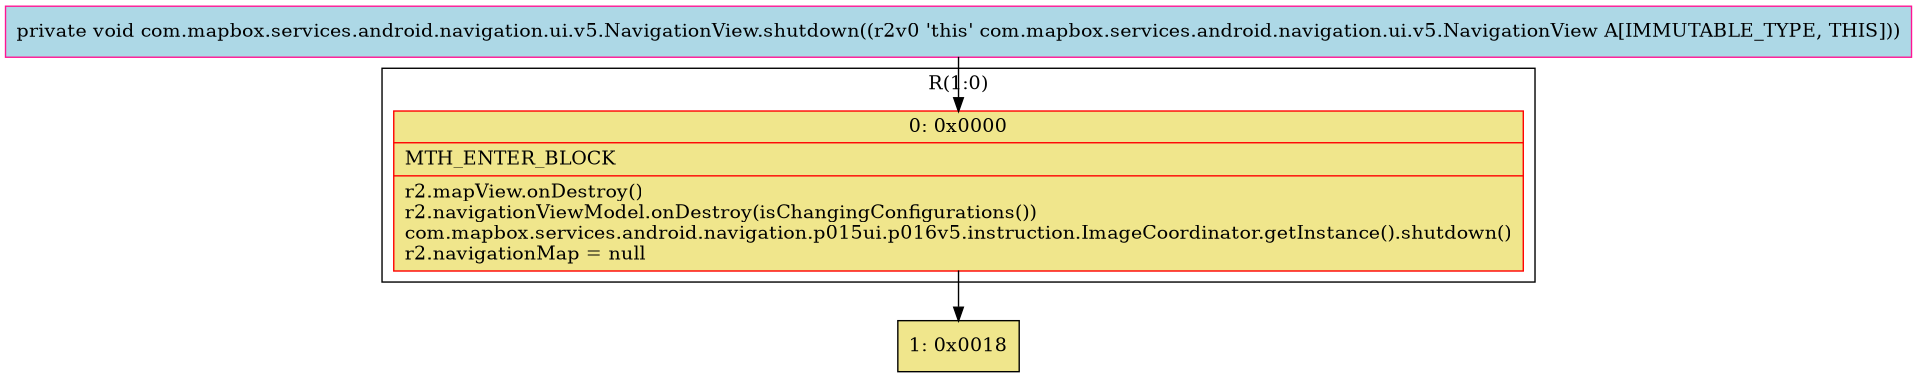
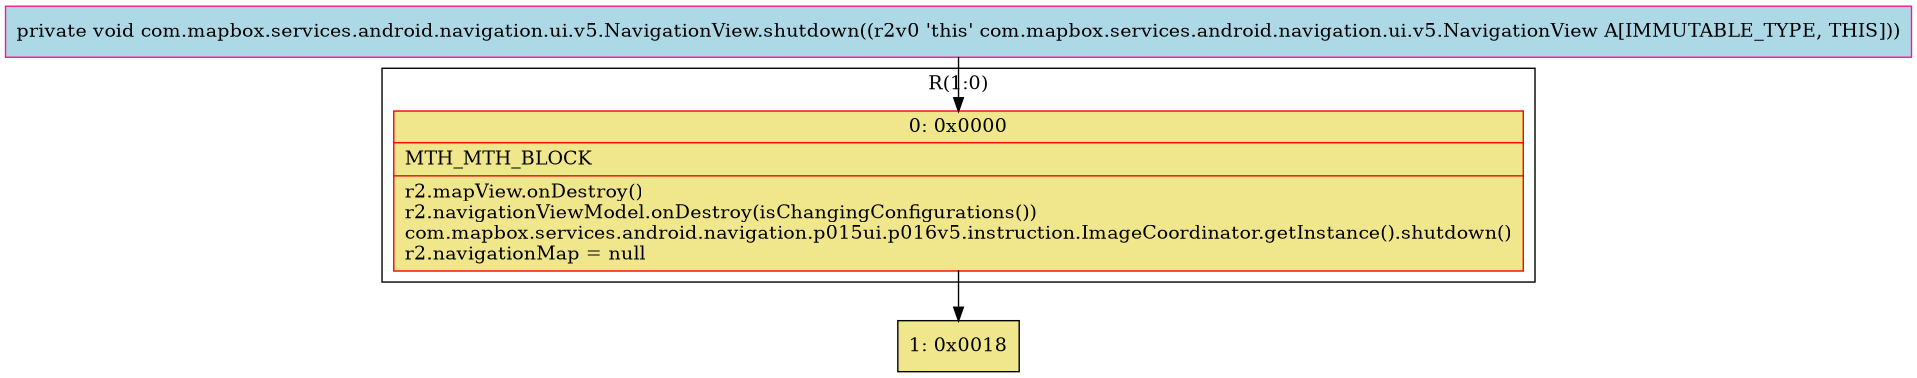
(511, 159) -> (499, 159)
